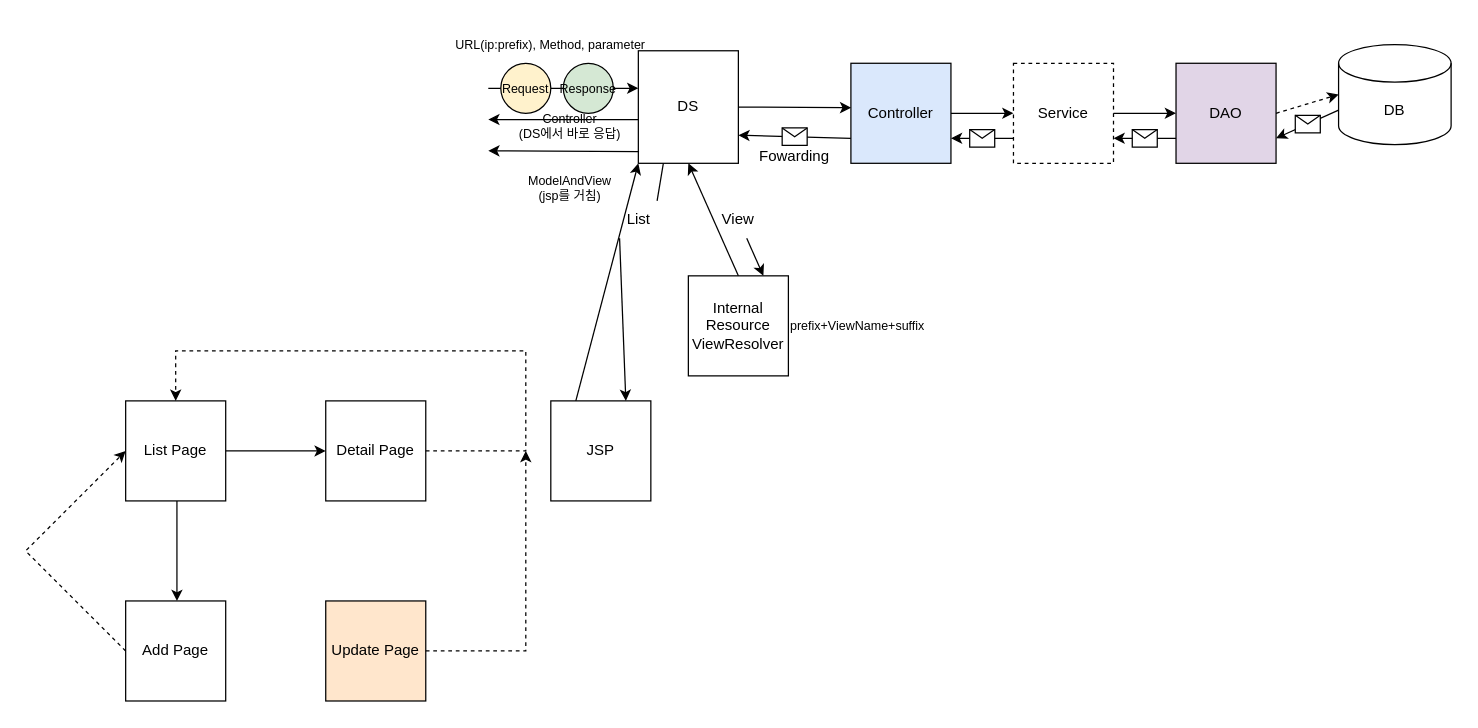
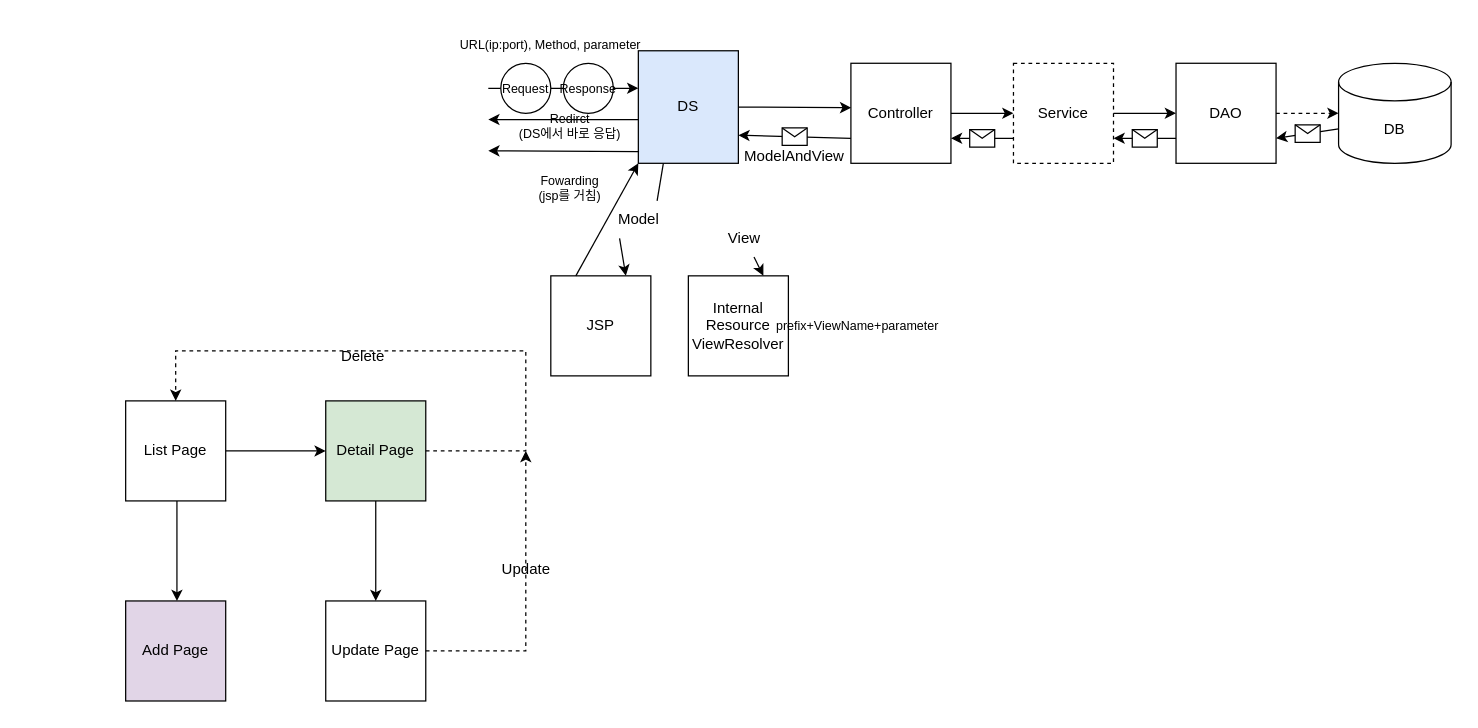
(551, 44) -> (551, 44)
(526, 88) -> (526, 88)
(588, 88) -> (588, 88)
(1394, 94) -> (1394, 113)
(688, 107) -> (688, 107)
(901, 113) -> (901, 113)
(1226, 113) -> (1226, 113)
(570, 126) -> (570, 126)
(794, 157) -> (794, 157)
(570, 188) -> (570, 188)
(639, 219) -> (639, 219)
(738, 219) -> (744, 238)
(715, 223) -> none
(858, 326) -> (858, 326)
none -> (363, 357)
(376, 451) -> (376, 451)
(601, 451) -> (601, 326)
none -> (376, 547)
(28, 553) -> none
none -> (526, 569)
(176, 651) -> (176, 651)
(376, 651) -> (376, 651)
